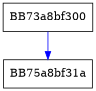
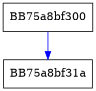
(48, 17) -> (48, 17)
